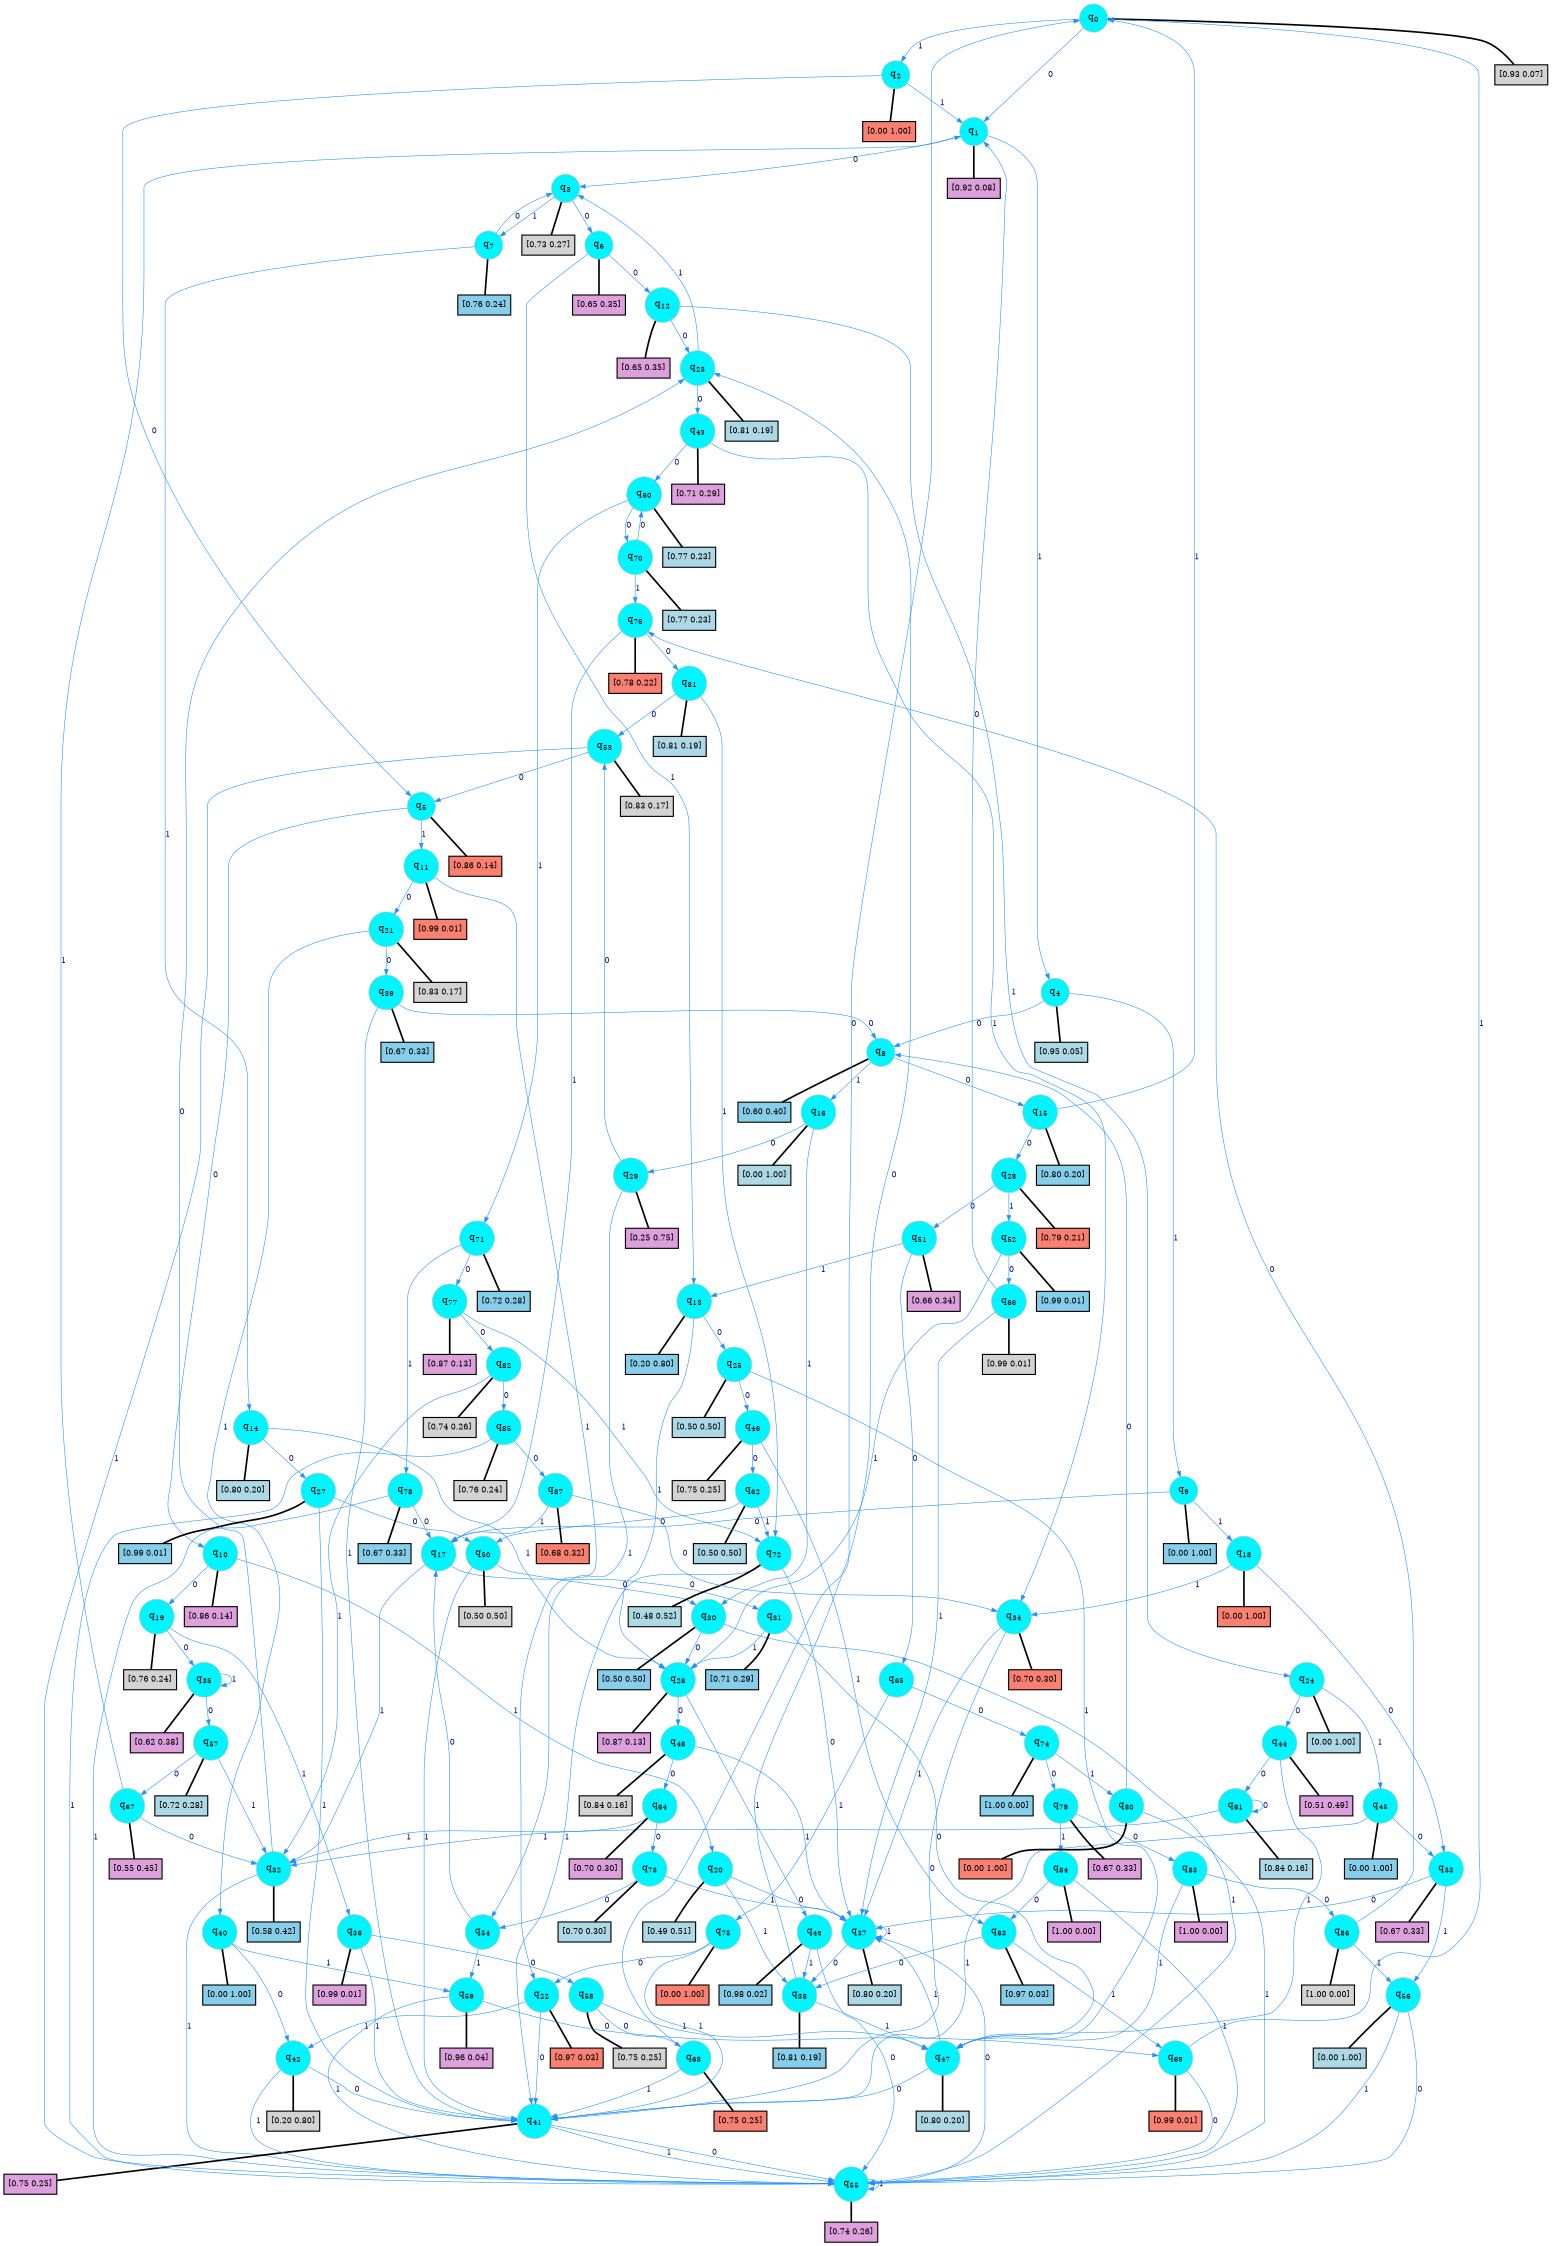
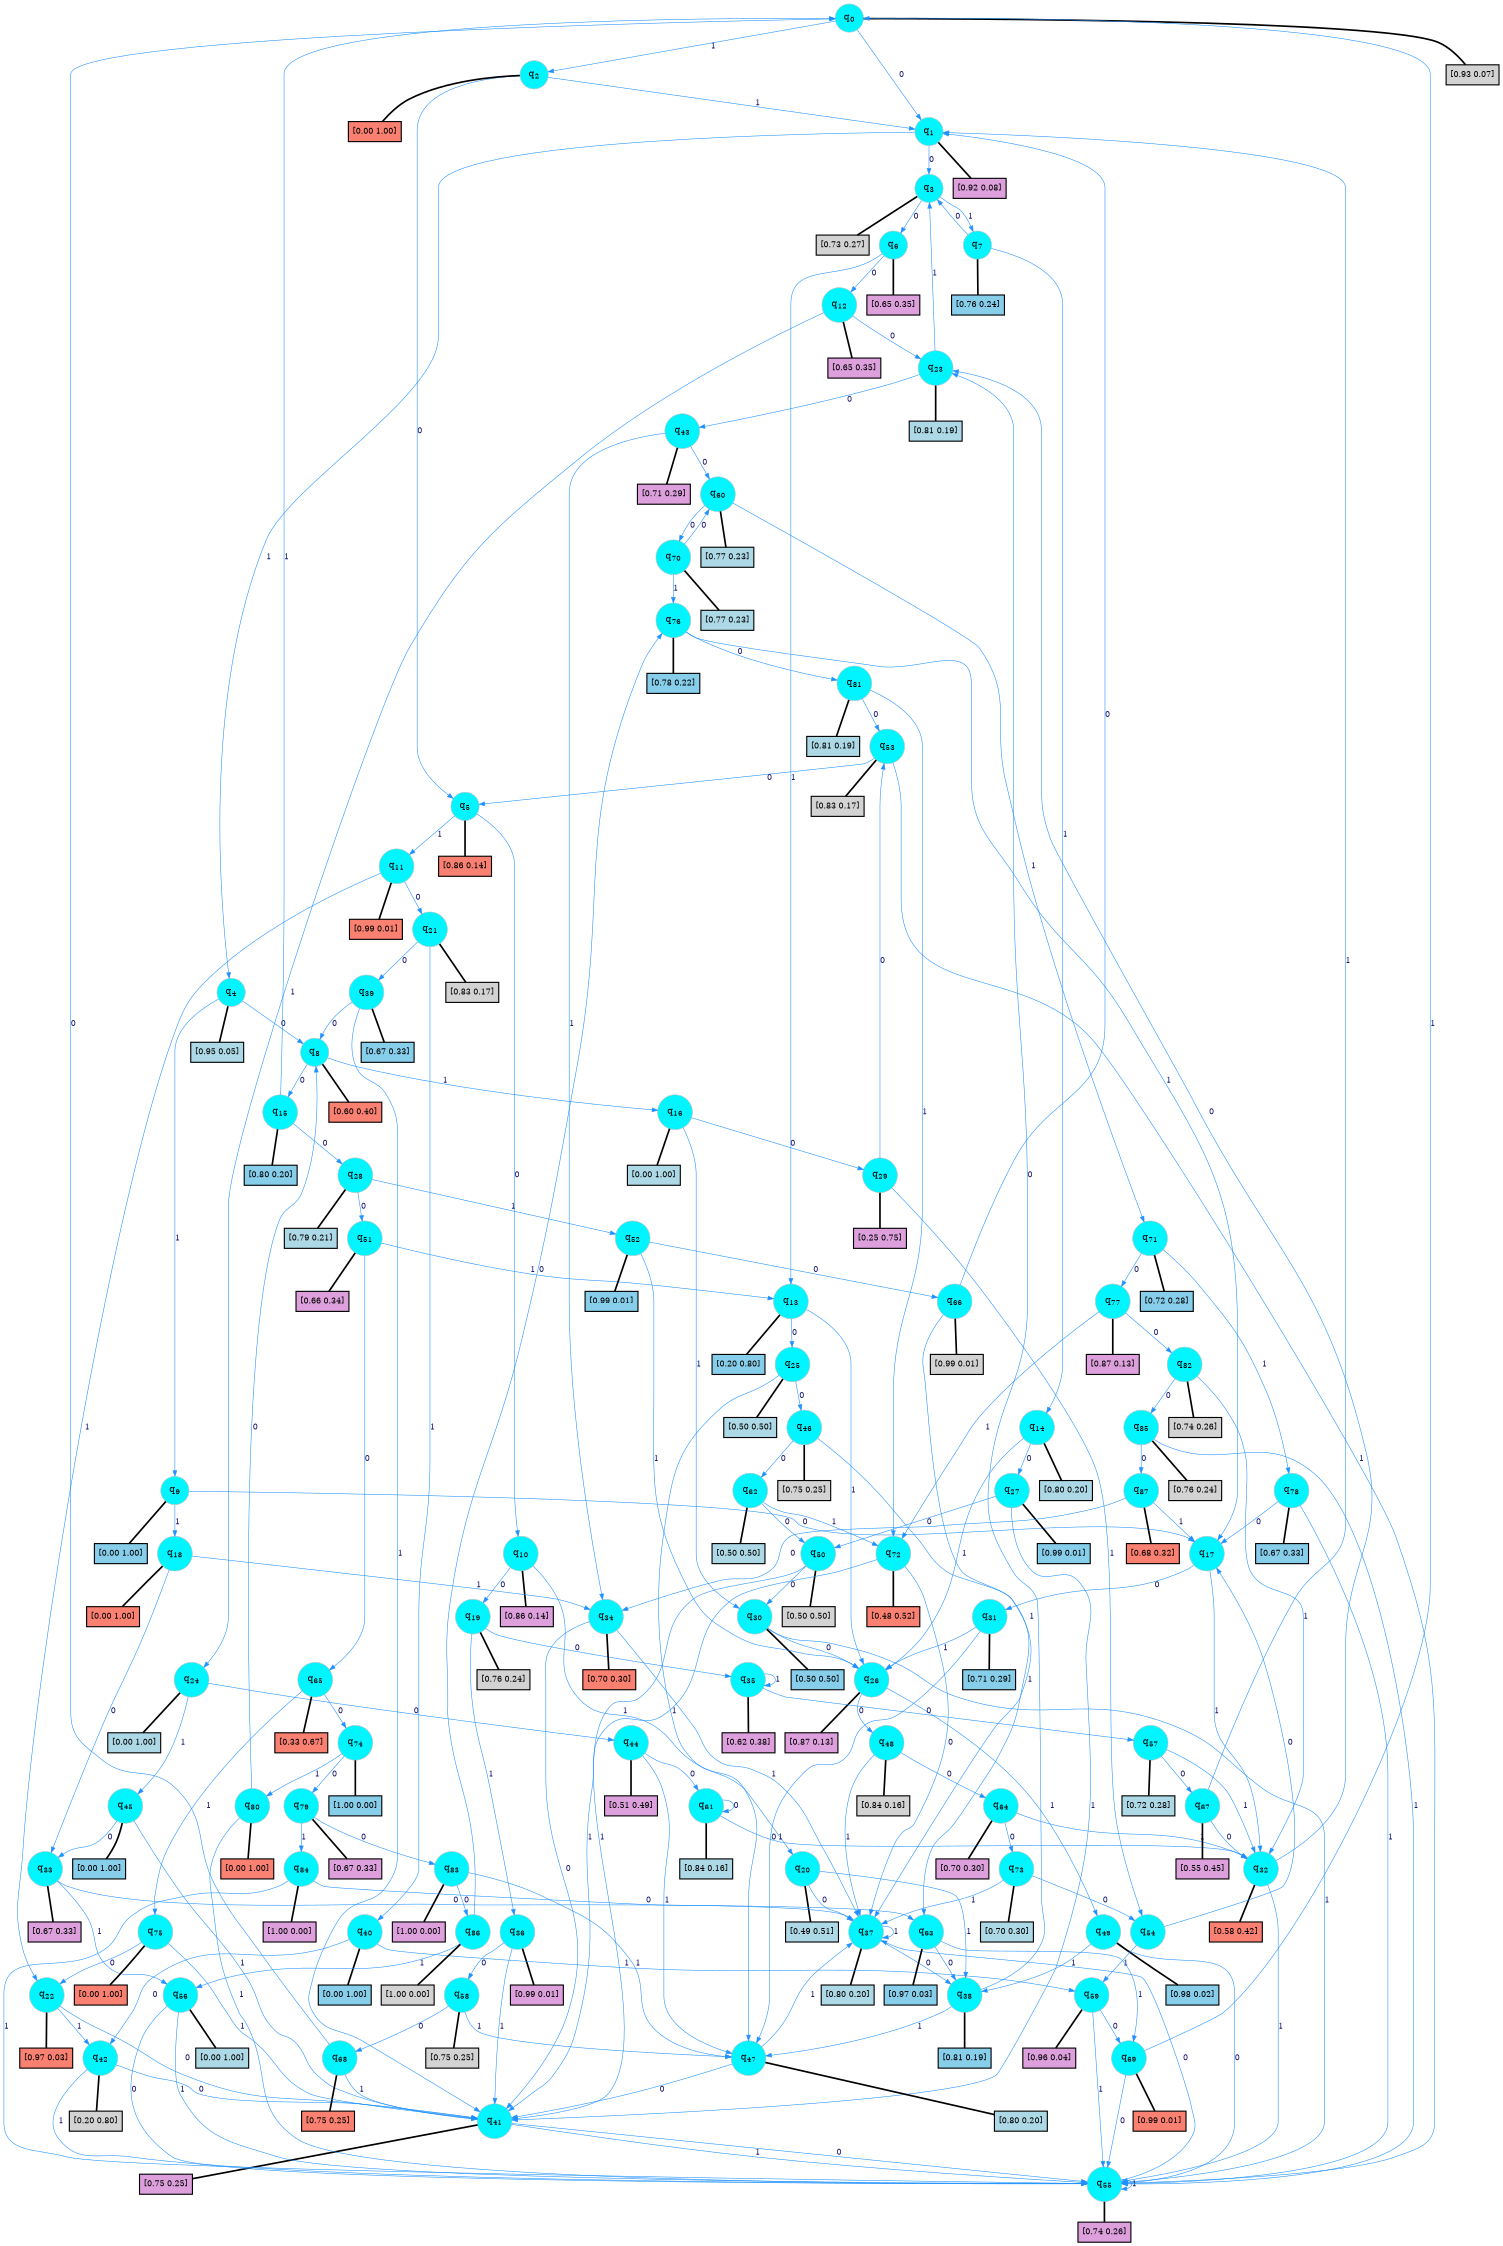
(635, 683) -> (673, 683)
(764, 1112) -> (355, 1112)
(1063, 1238) -> (311, 1238)
(655, 1617) -> (893, 1617)
none -> (301, 1743)
(274, 1932) -> (1236, 1932)
